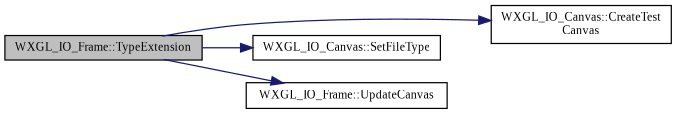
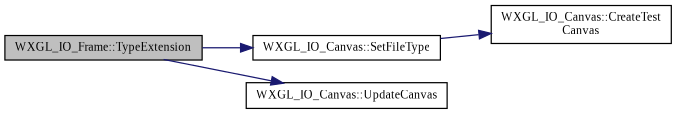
(320, 20) -> (460, 37)
(347, 96) -> (347, 96)
